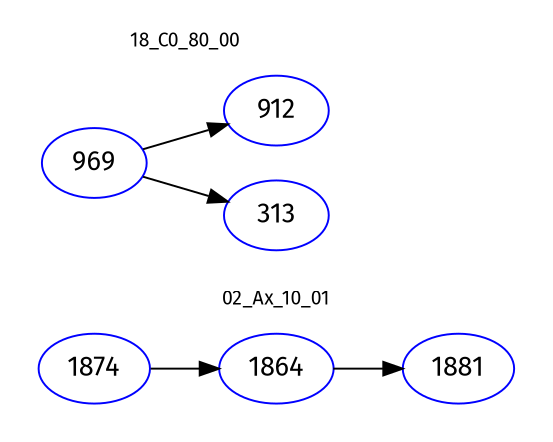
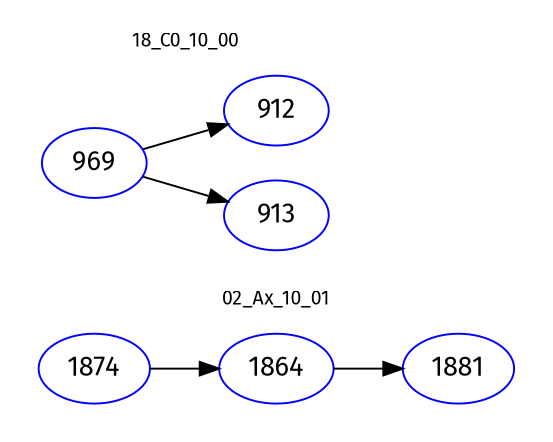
(185, 42) -> (185, 42)
(276, 215) -> (276, 215)
